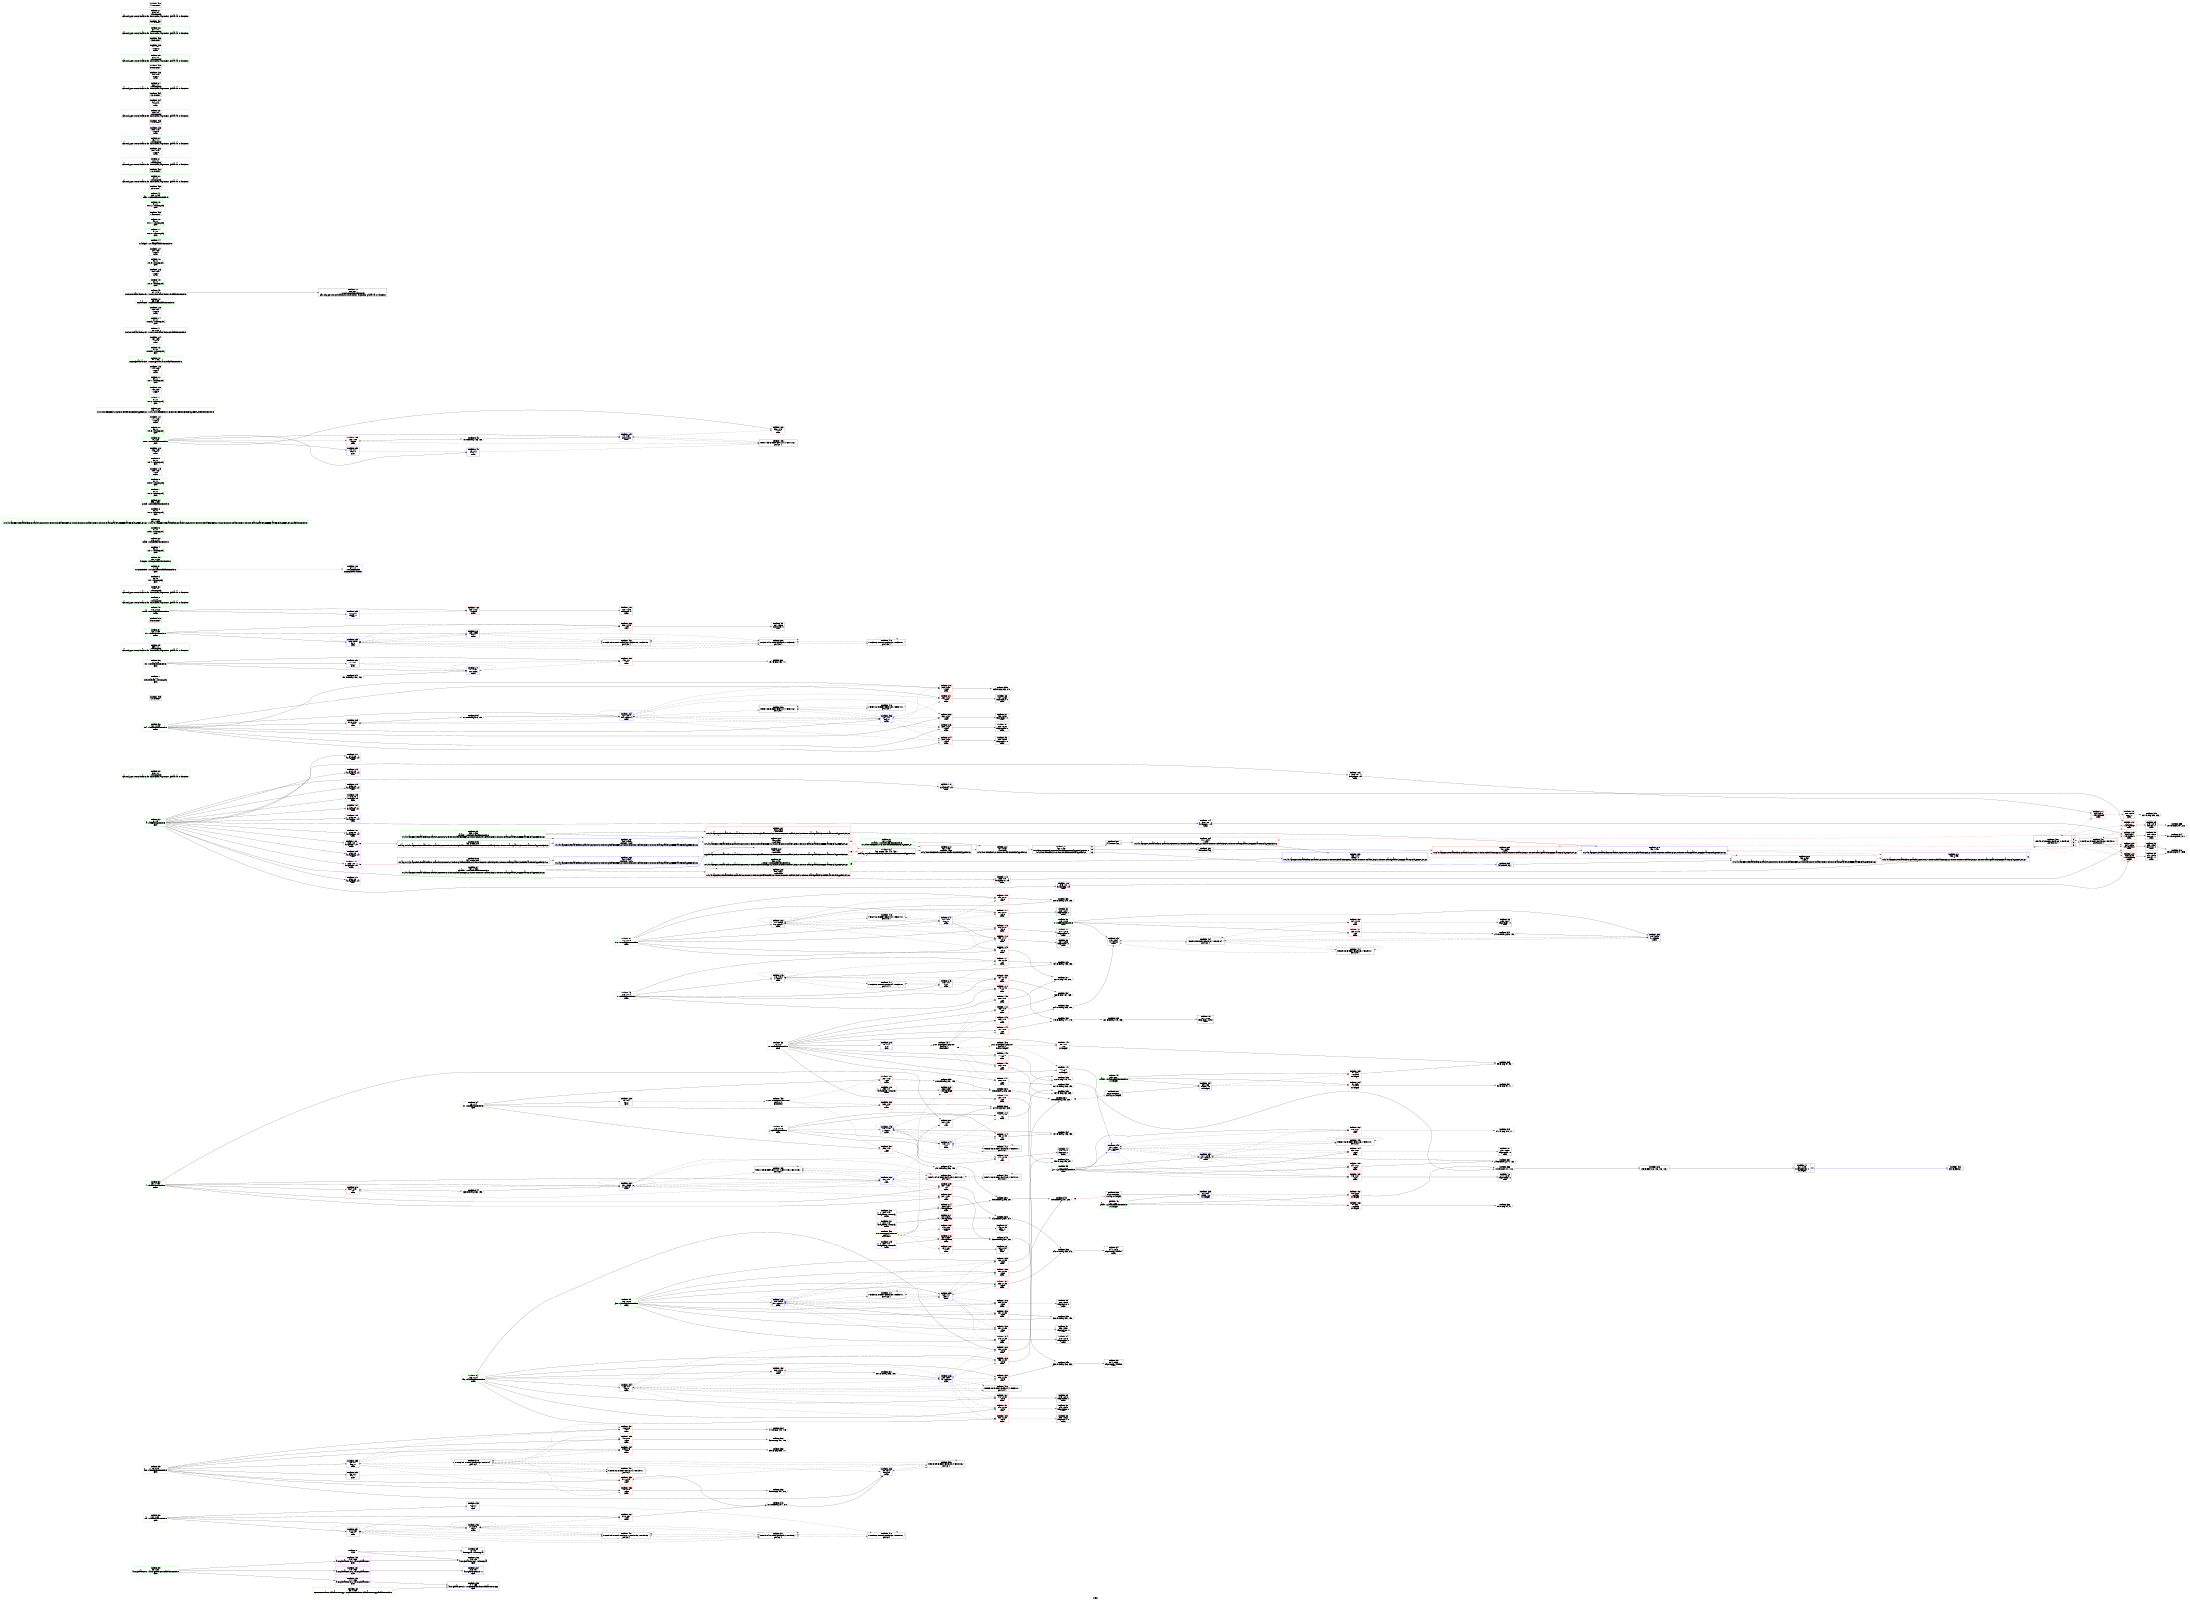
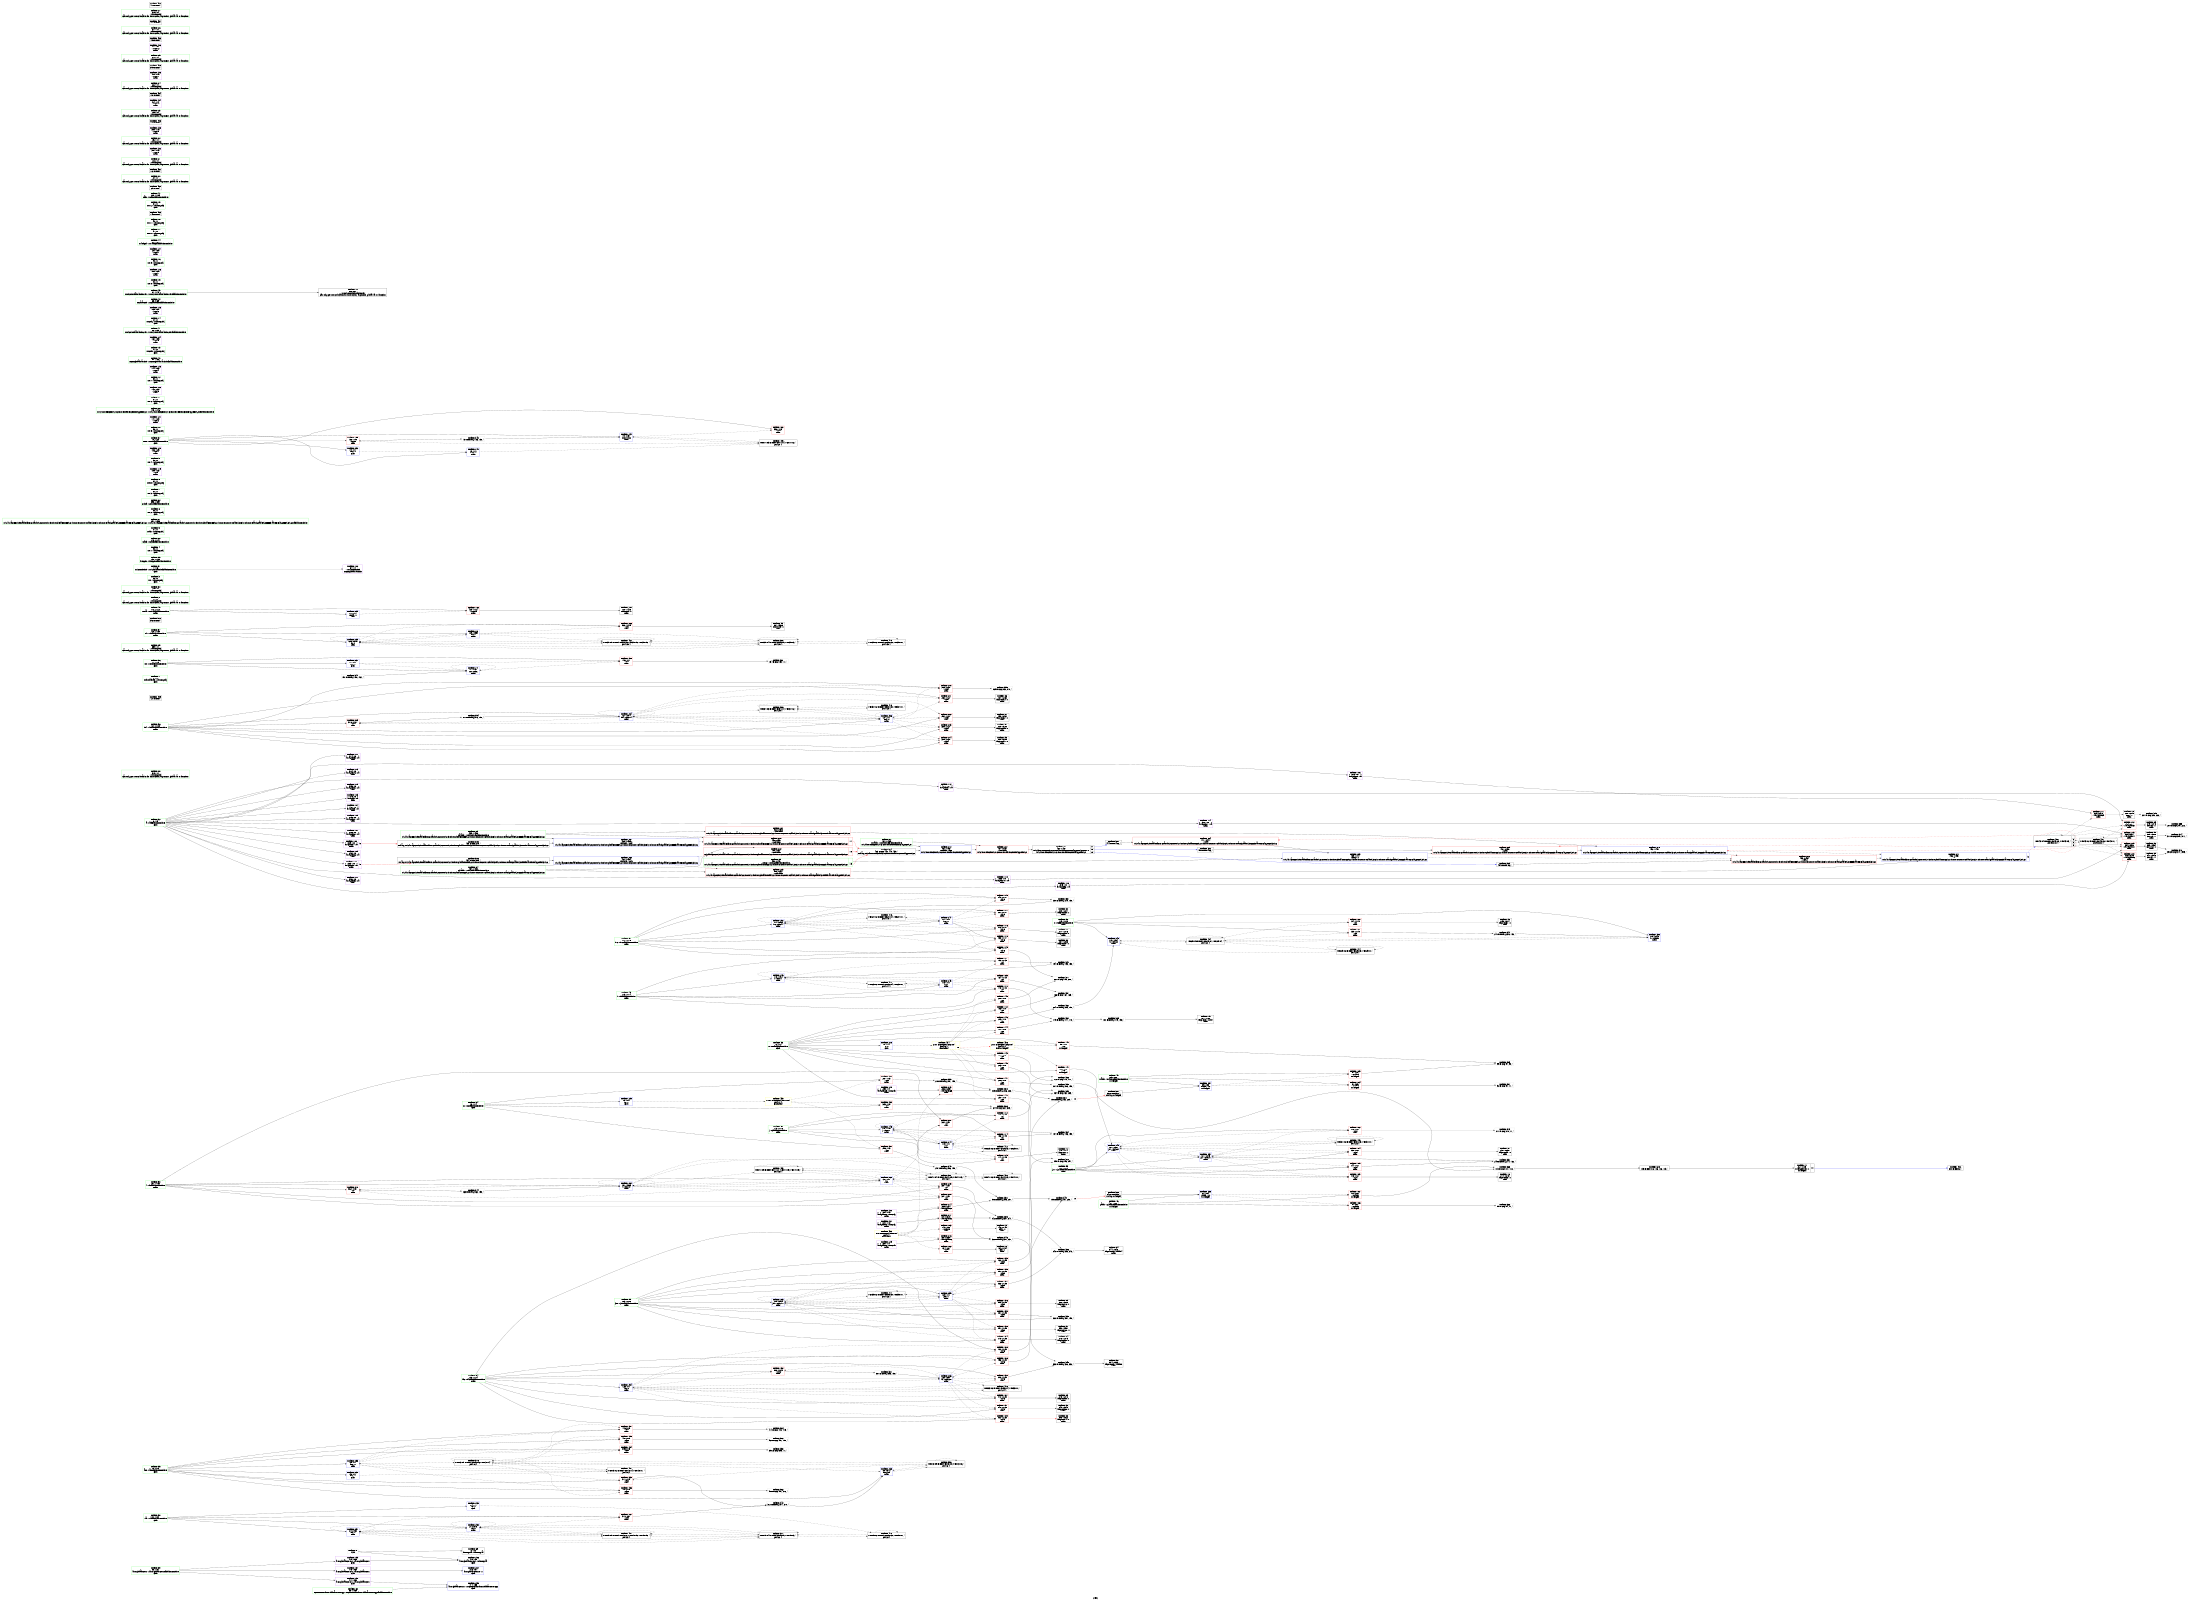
(2129, 859) -> (2129, 859)
